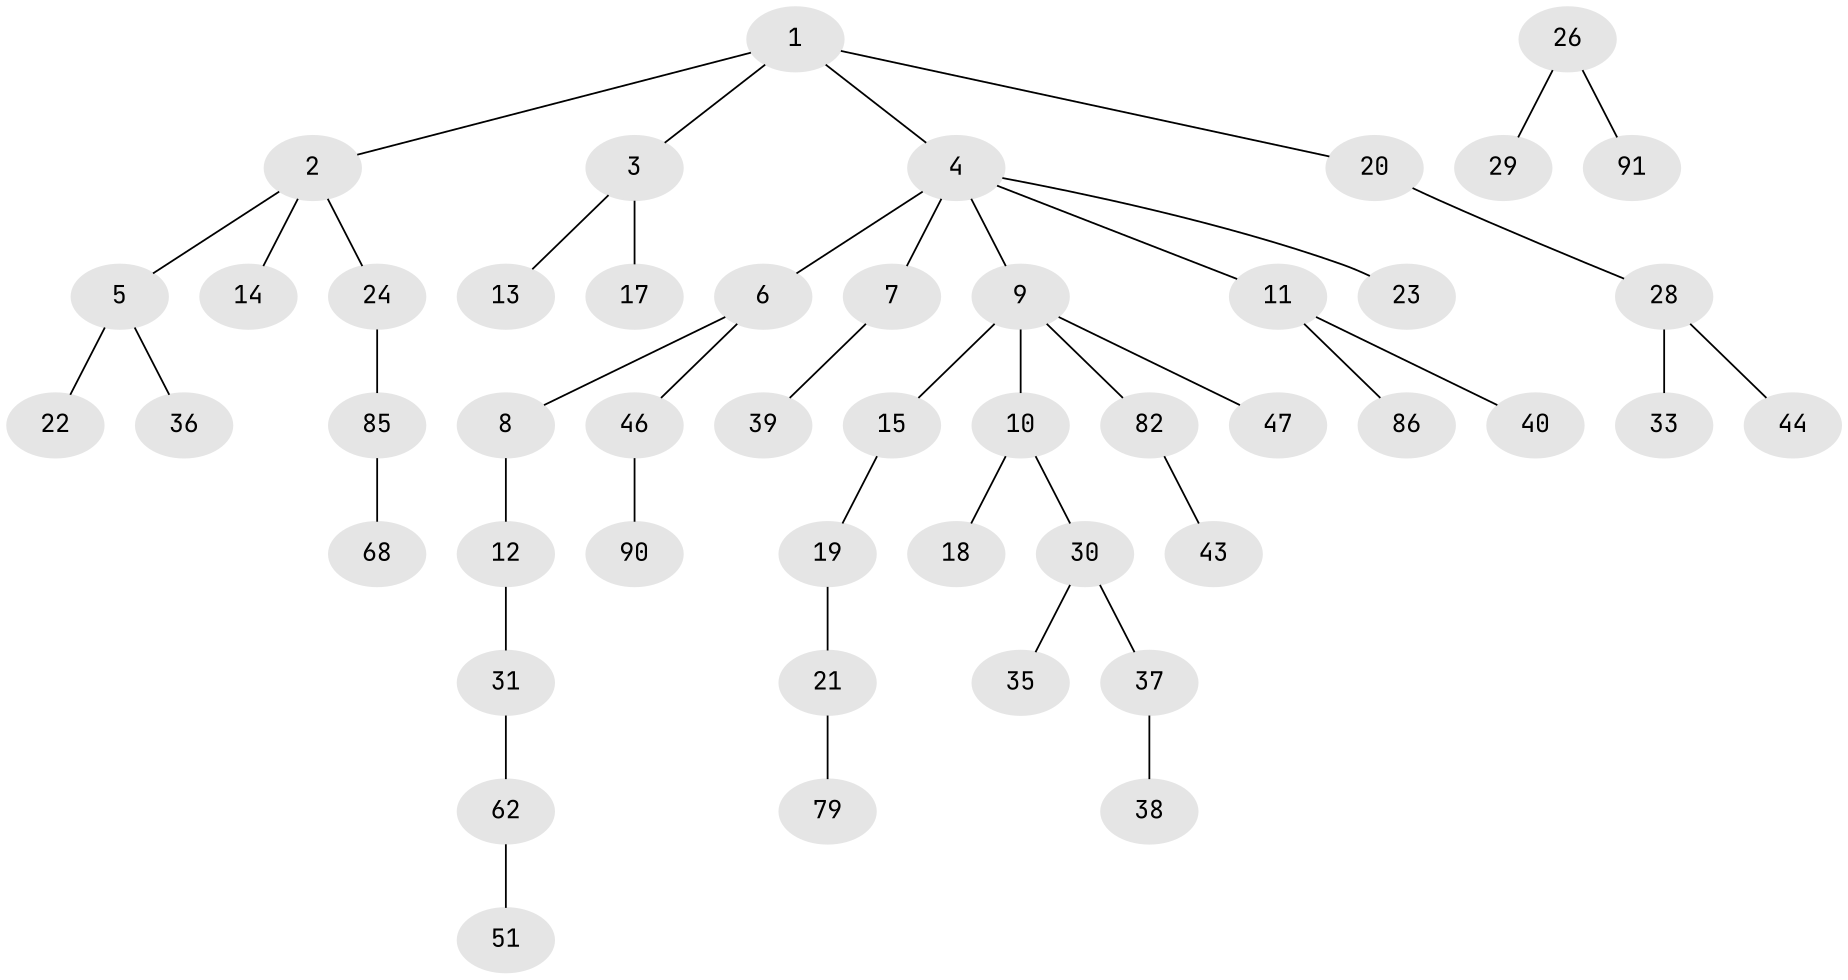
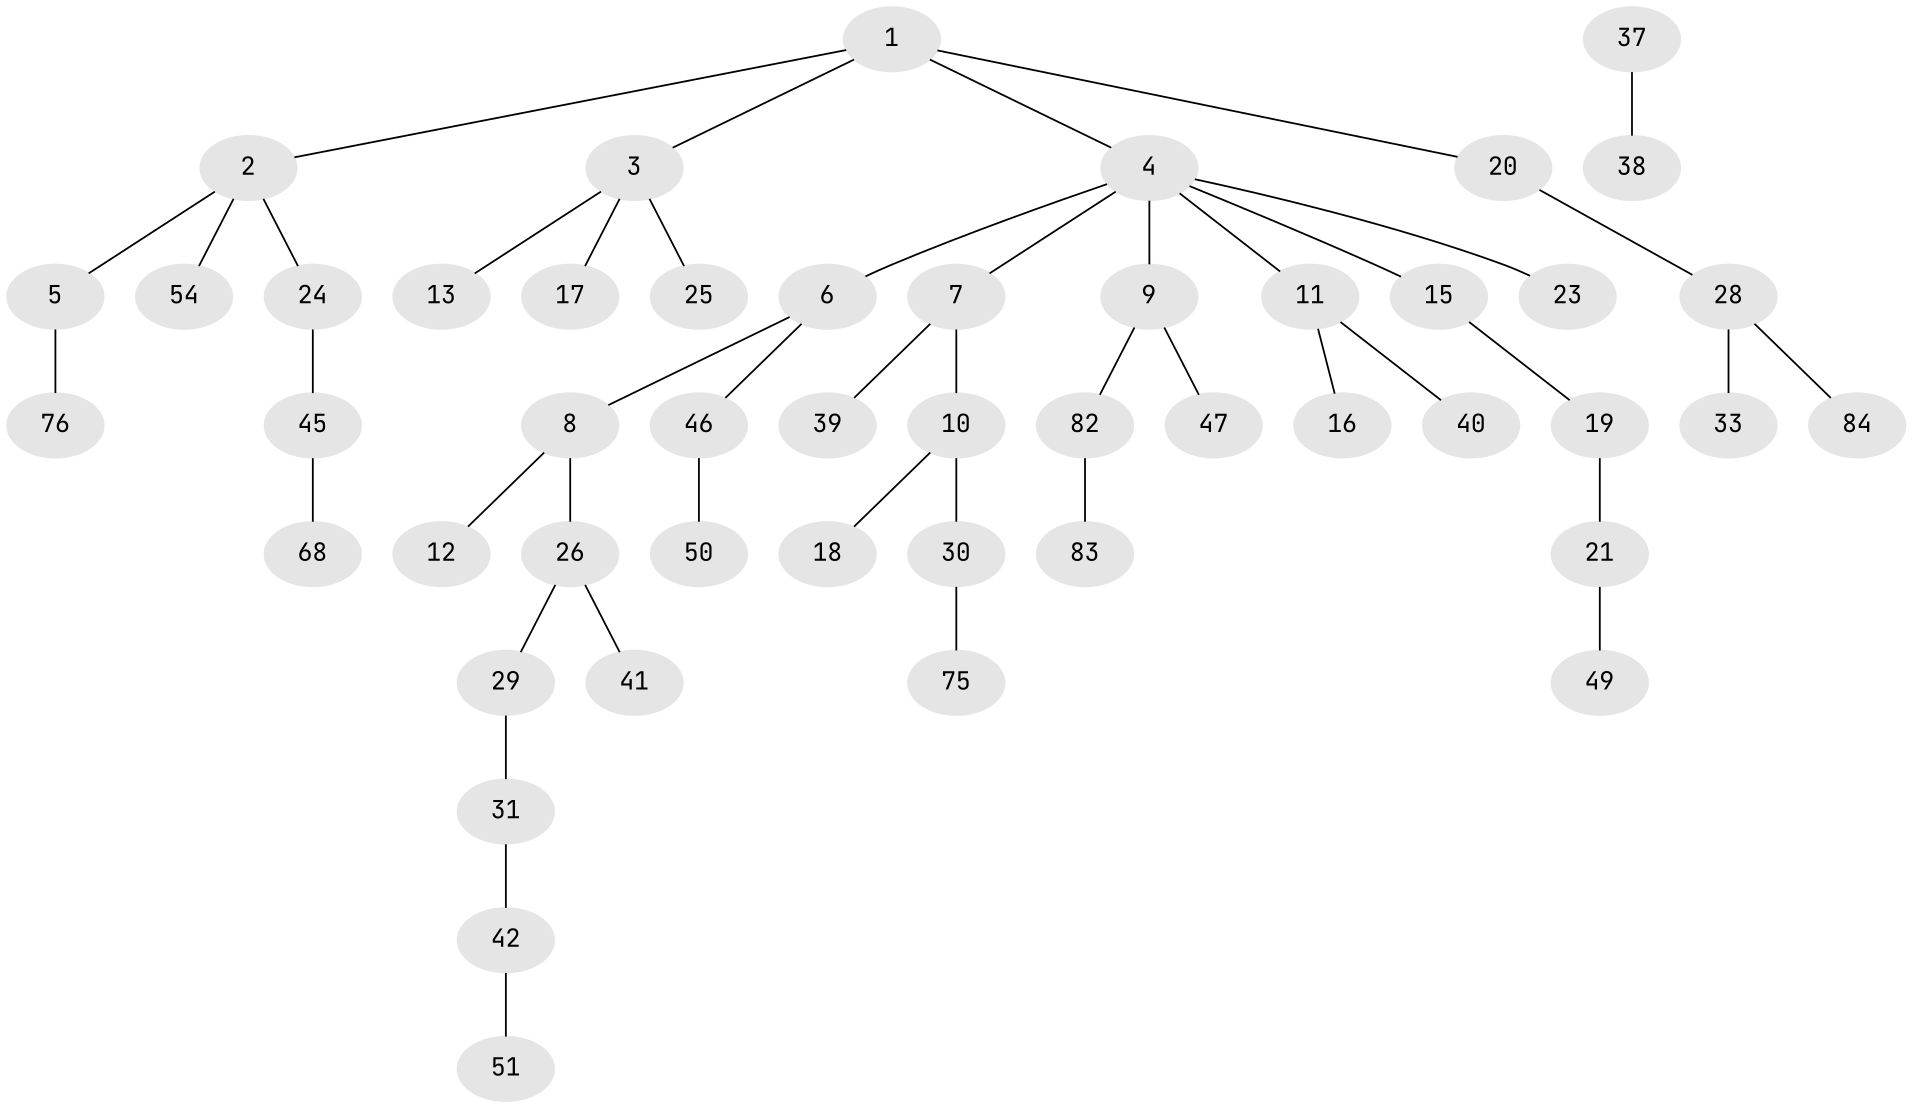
(1632, 168) -> (635, 683)
(248, 297) -> (184, 297)
none -> (699, 297)
(957, 361) -> (1296, 230)
(1021, 361) -> (956, 361)
(55, 425) -> none
(184, 425) -> (55, 425)
(377, 425) -> (313, 425)
(1407, 425) -> (1342, 425)
(1793, 425) -> (1857, 425)
none -> (570, 490)
(635, 554) -> (699, 554)
(1214, 554) -> (1085, 554)
(506, 619) -> (506, 747)
(1117, 619) -> none
(1021, 683) -> (956, 683)
(506, 812) -> (506, 940)
(828, 812) -> (1600, 683)
